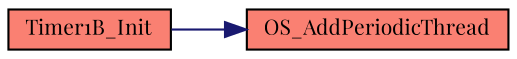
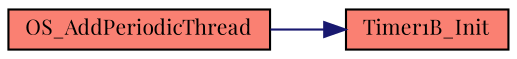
(198, 30) -> (297, 30)
